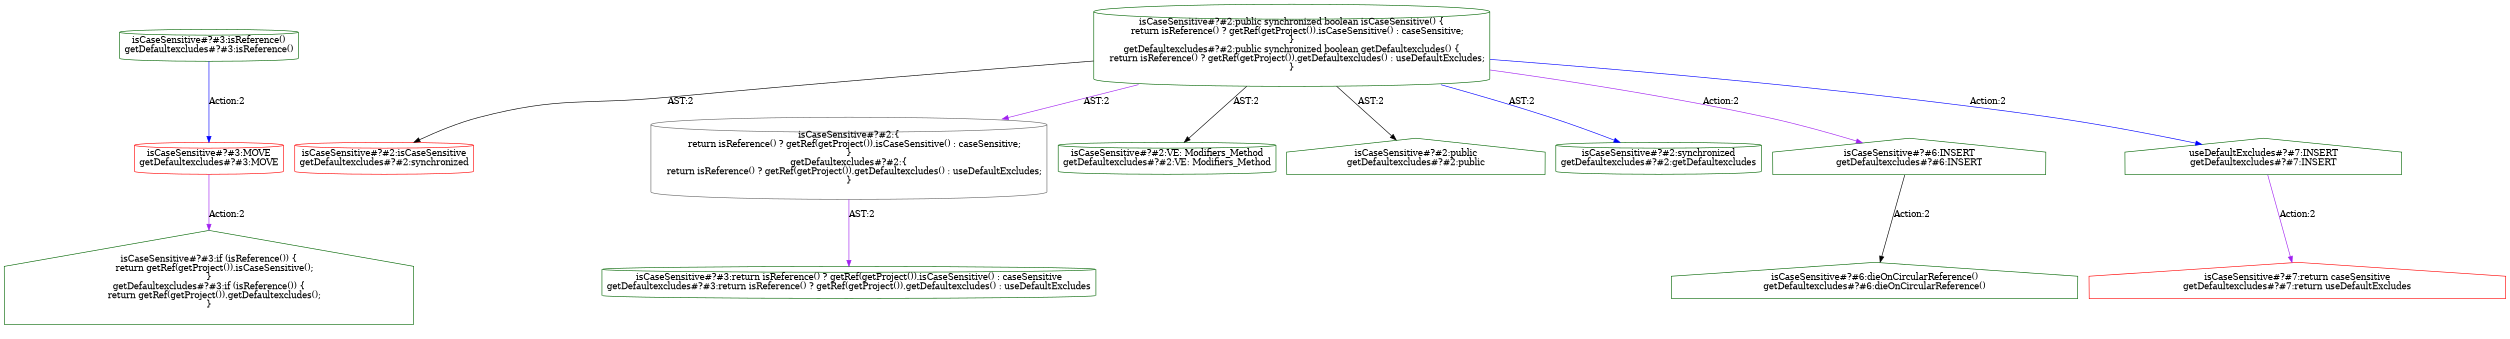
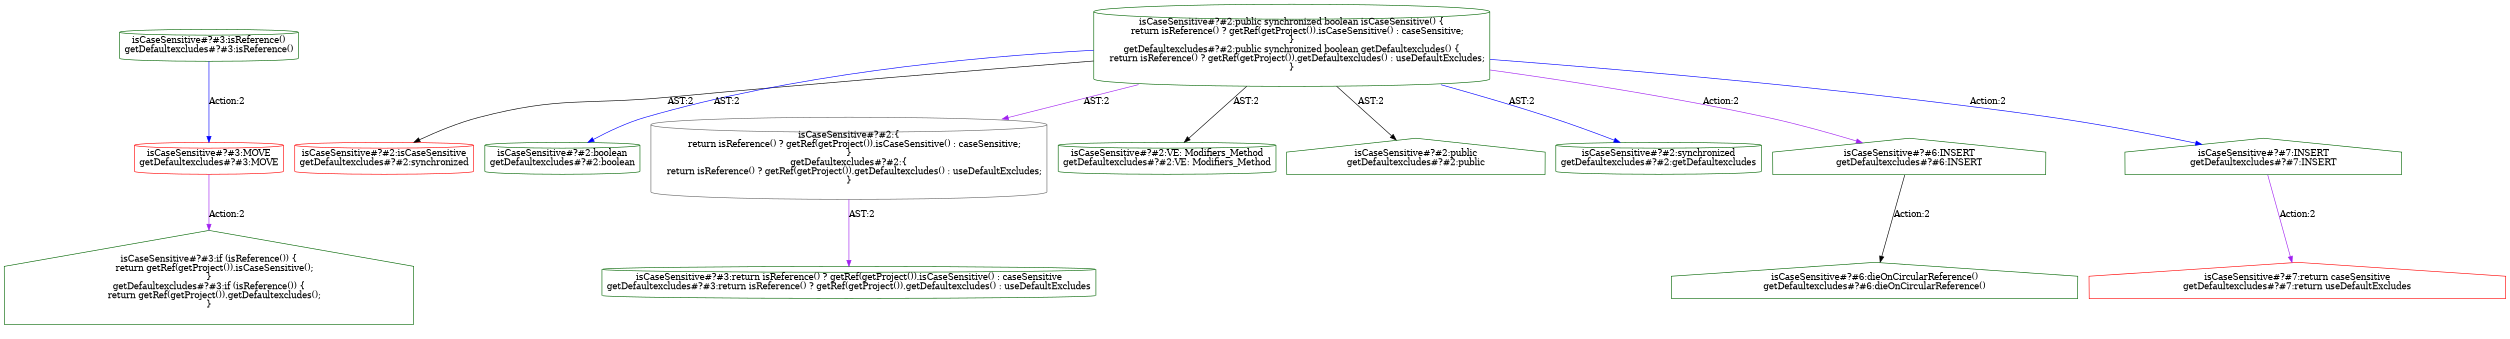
none -> (562, 158)
(2263, 158) -> (2263, 158)
